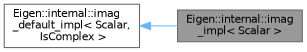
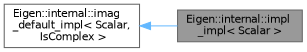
(240, 26) -> (240, 26)
